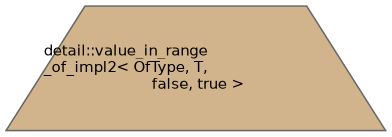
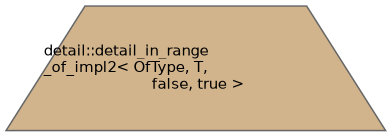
(196, 68) -> (196, 68)
